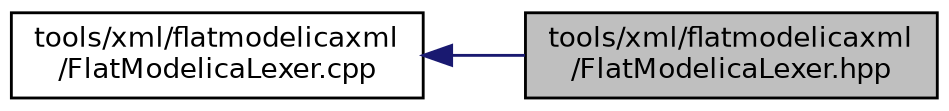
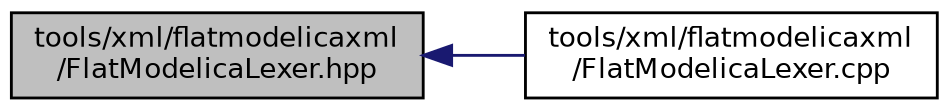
(488, 55) -> (488, 55)
